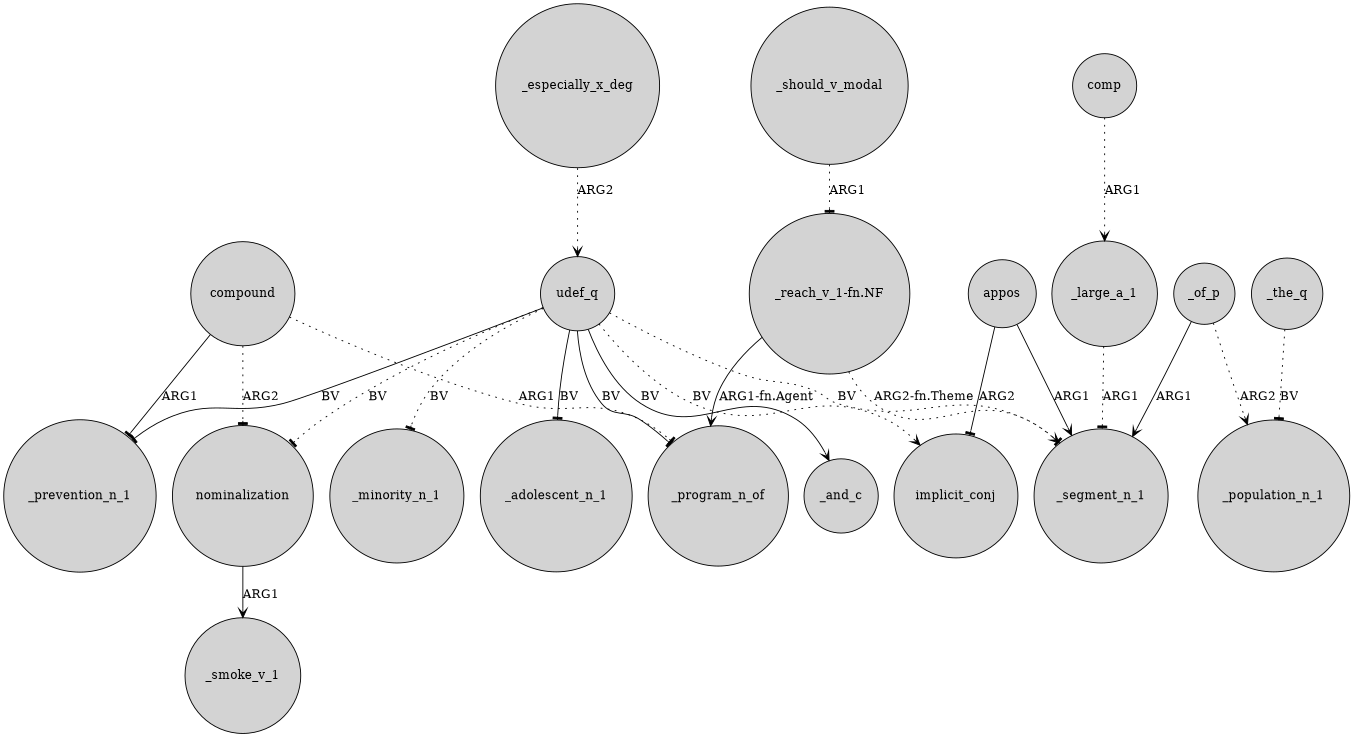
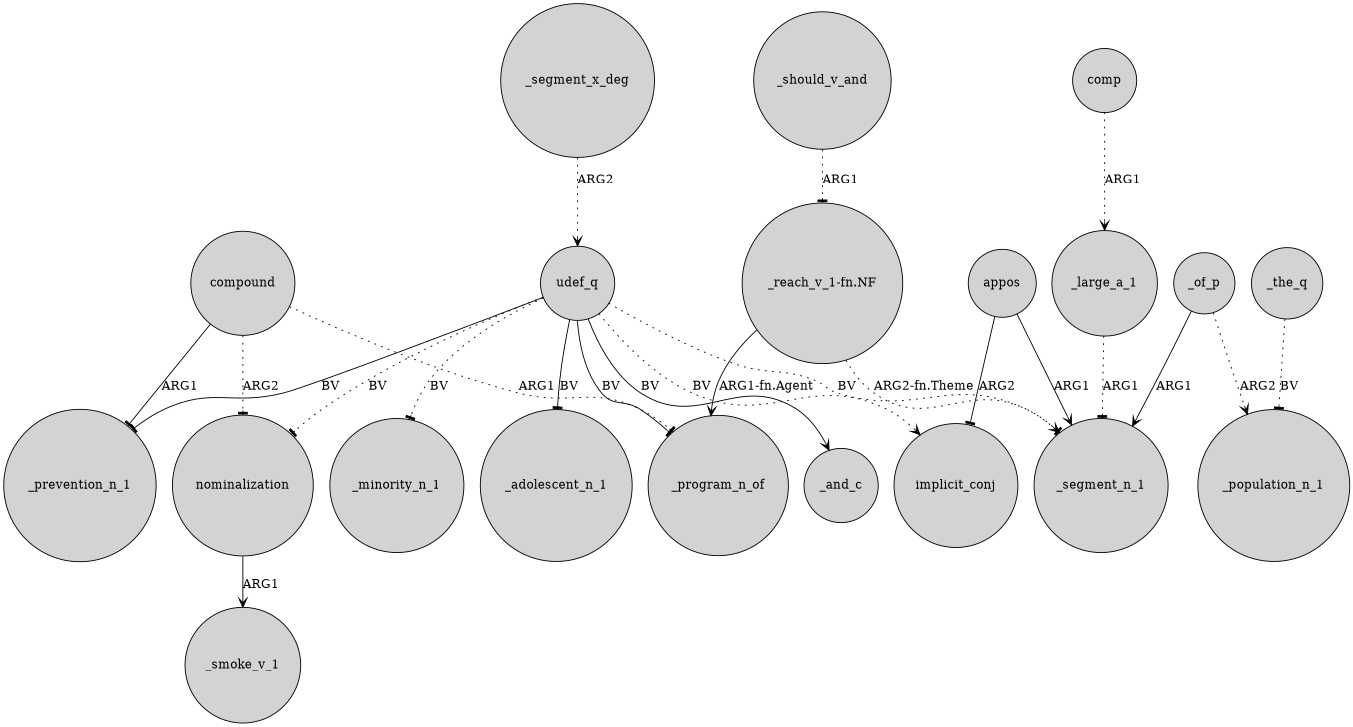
(578, 86) -> (578, 81)
(830, 86) -> (822, 81)
